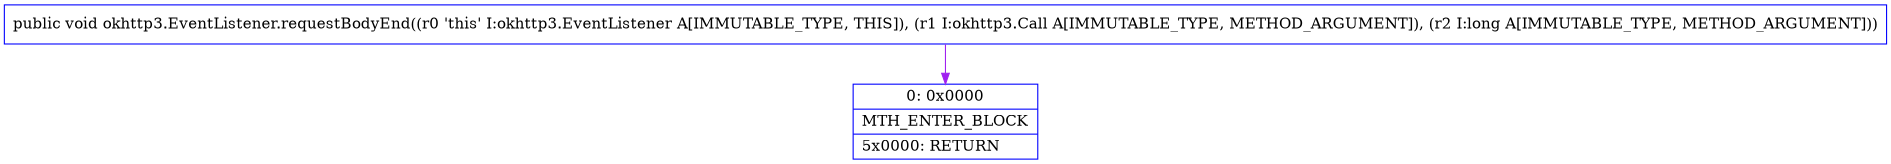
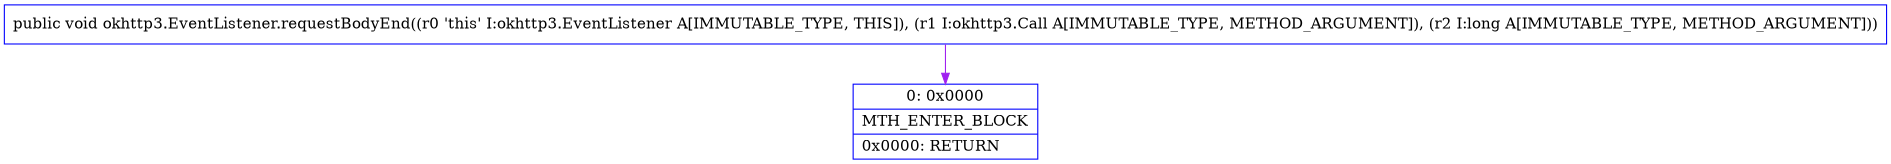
(938, 146) -> (938, 146)
